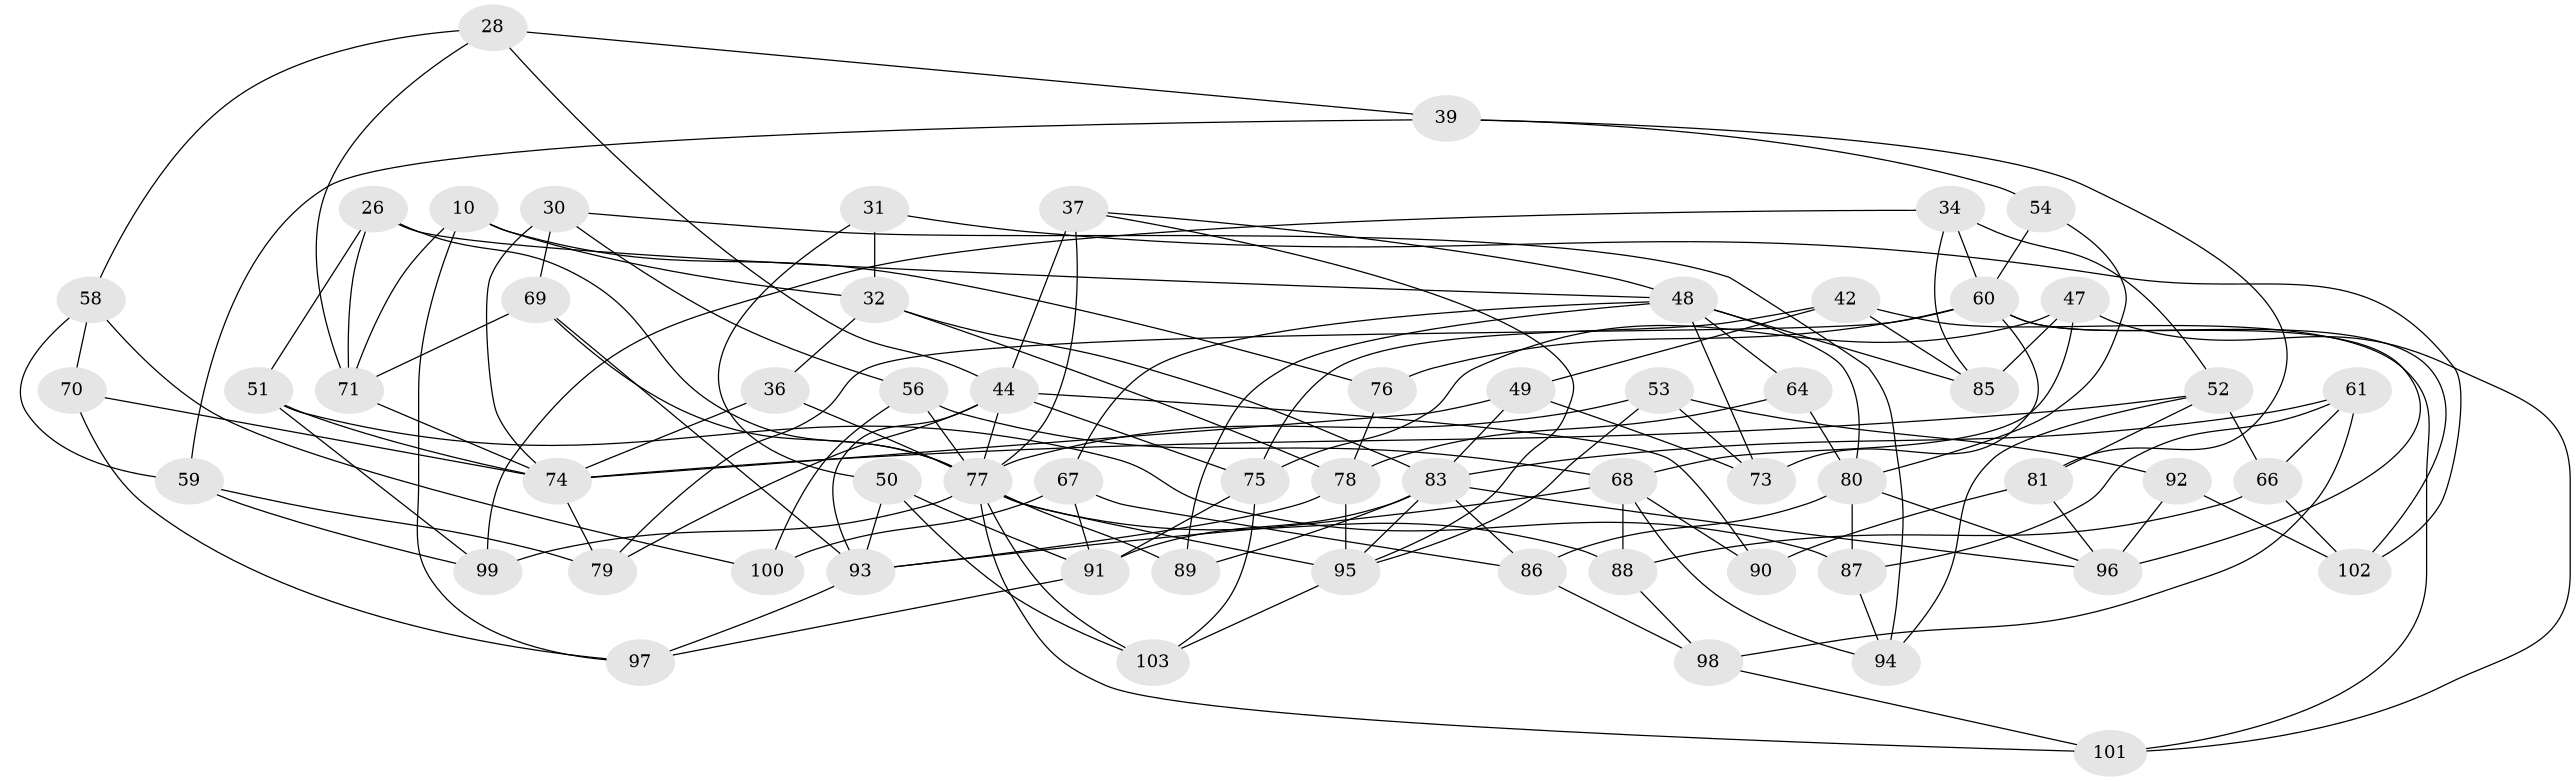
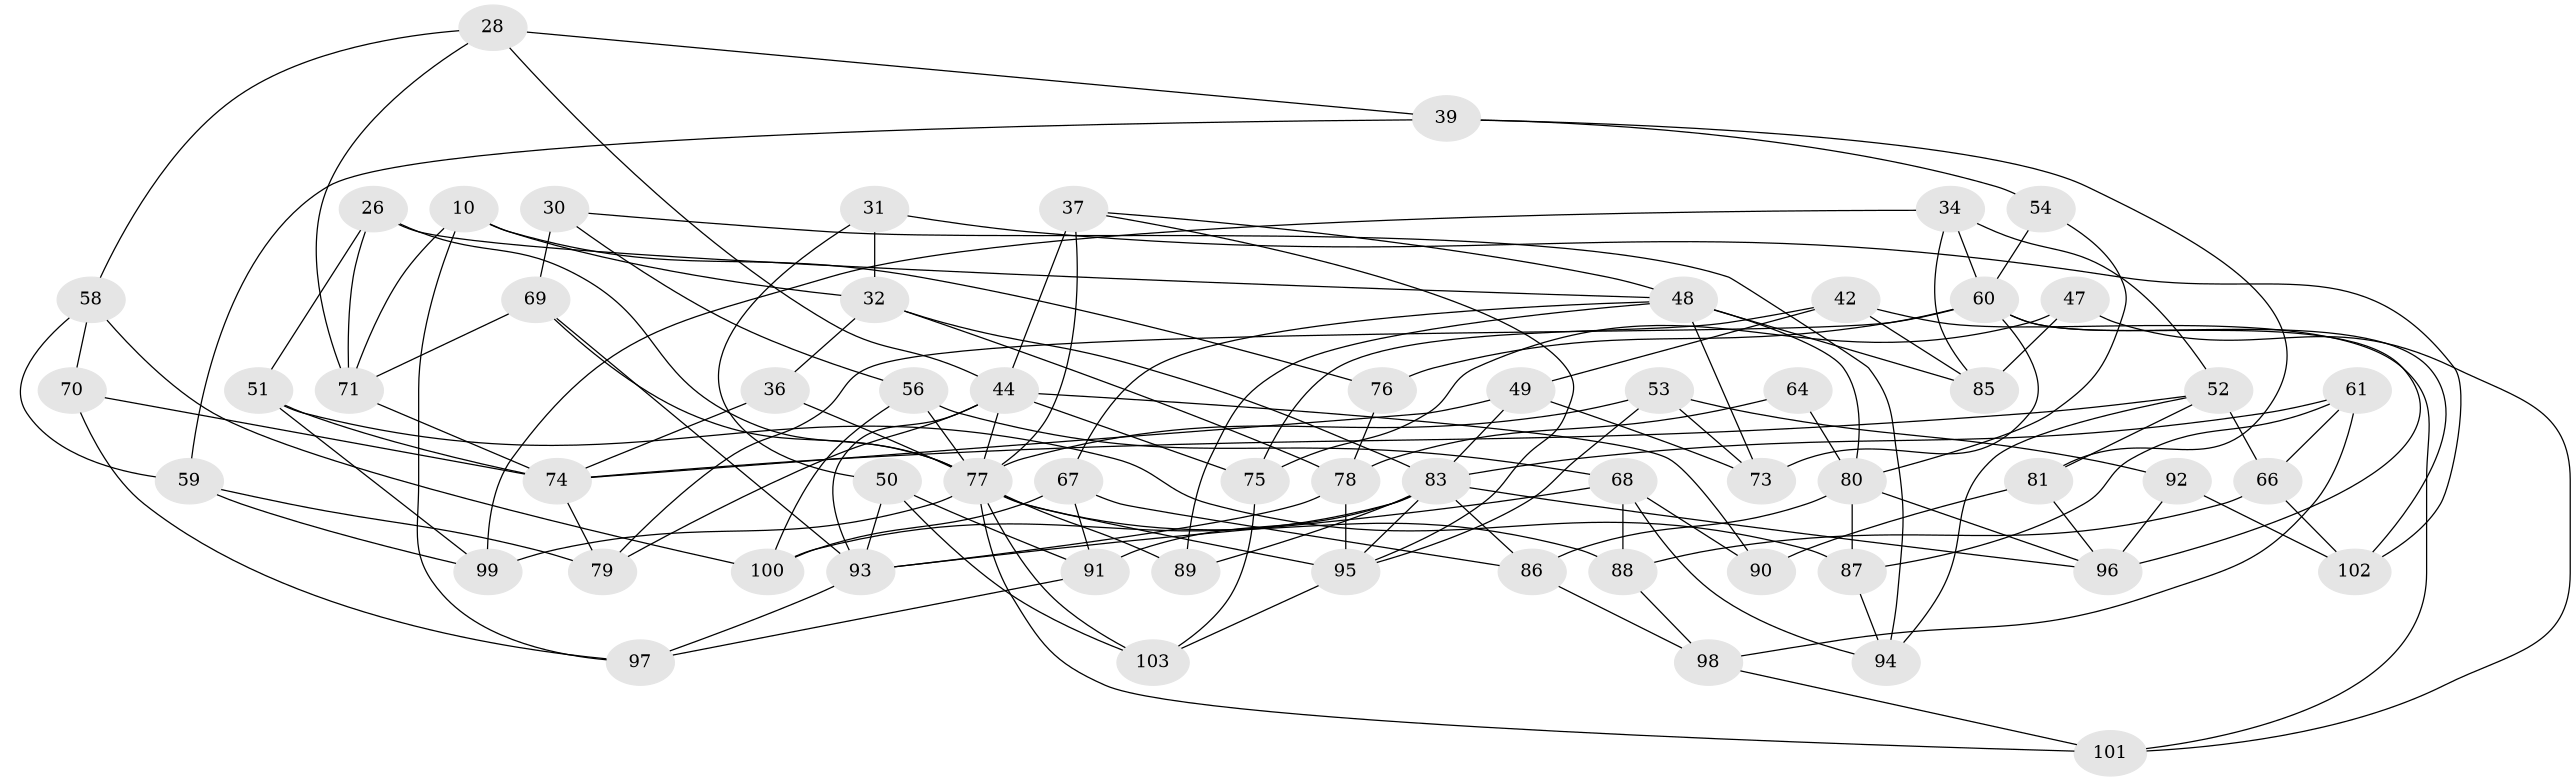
(487, 344) -> none
(1741, 345) -> none
(1991, 430) -> none
none -> (1041, 524)
(1175, 526) -> none
